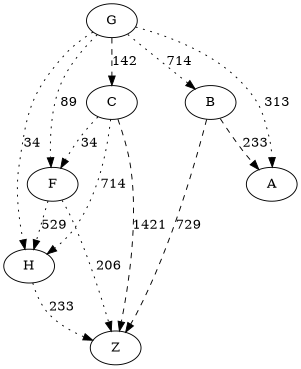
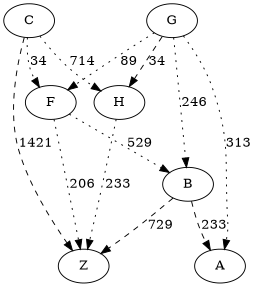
(112, 57) -> none
(180, 62) -> (195, 102)
(26, 124) -> (148, 58)
(42, 221) -> (118, 142)
